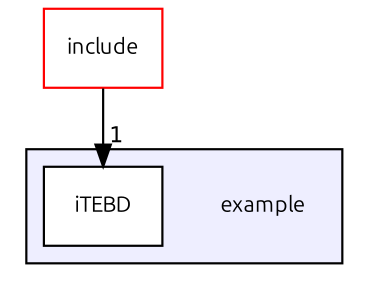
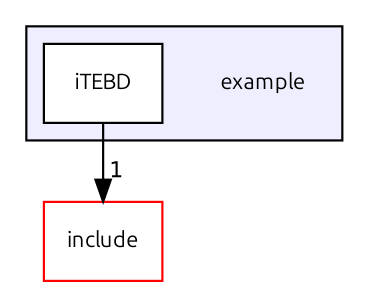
(103, 117) -> (103, 154)
